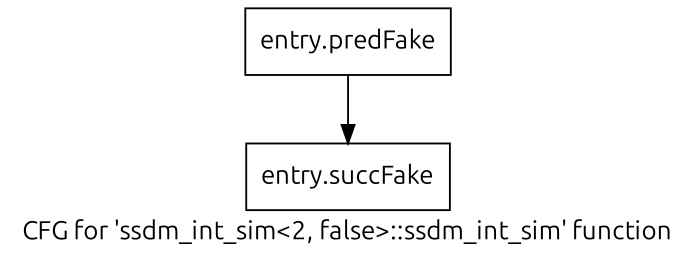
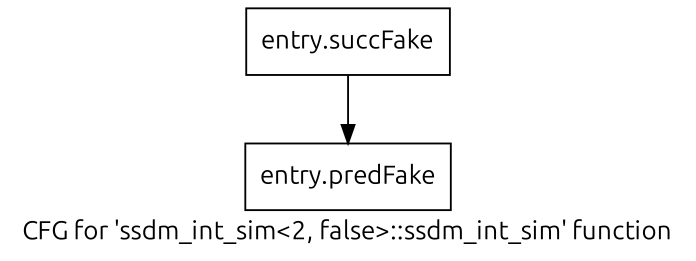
(348, 100) -> (348, 100)
